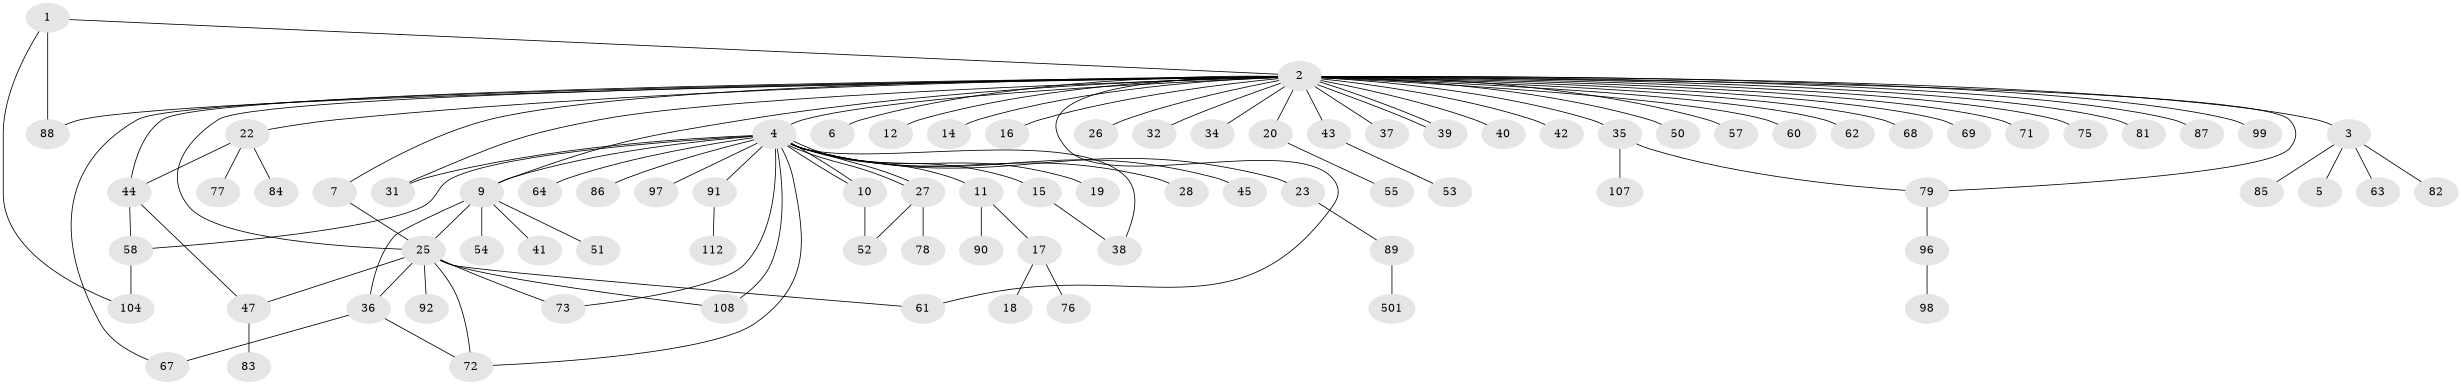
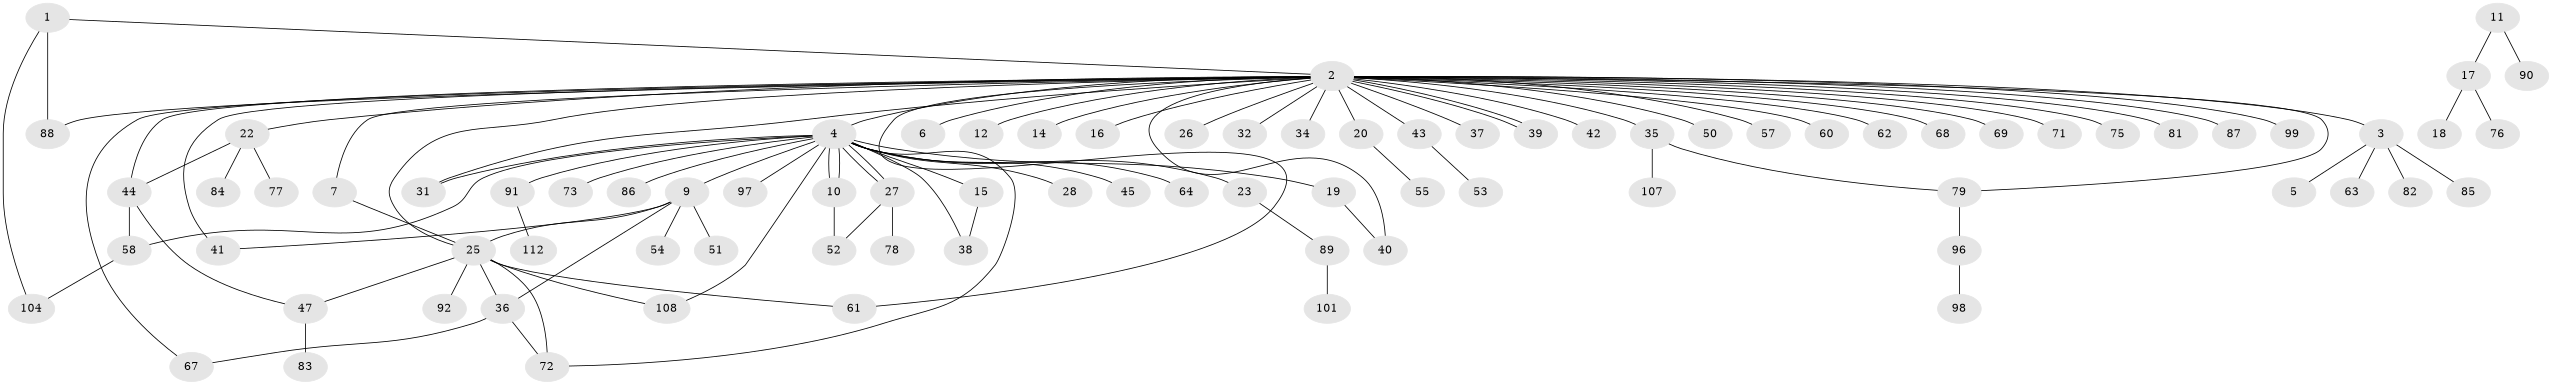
(844, 106) -> (695, 88)
(878, 163) -> none
none -> (1360, 221)
(492, 281) -> none
(1392, 309) -> (1327, 309)
